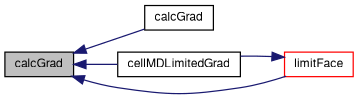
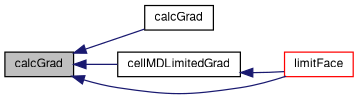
(256, 56) -> (269, 72)
